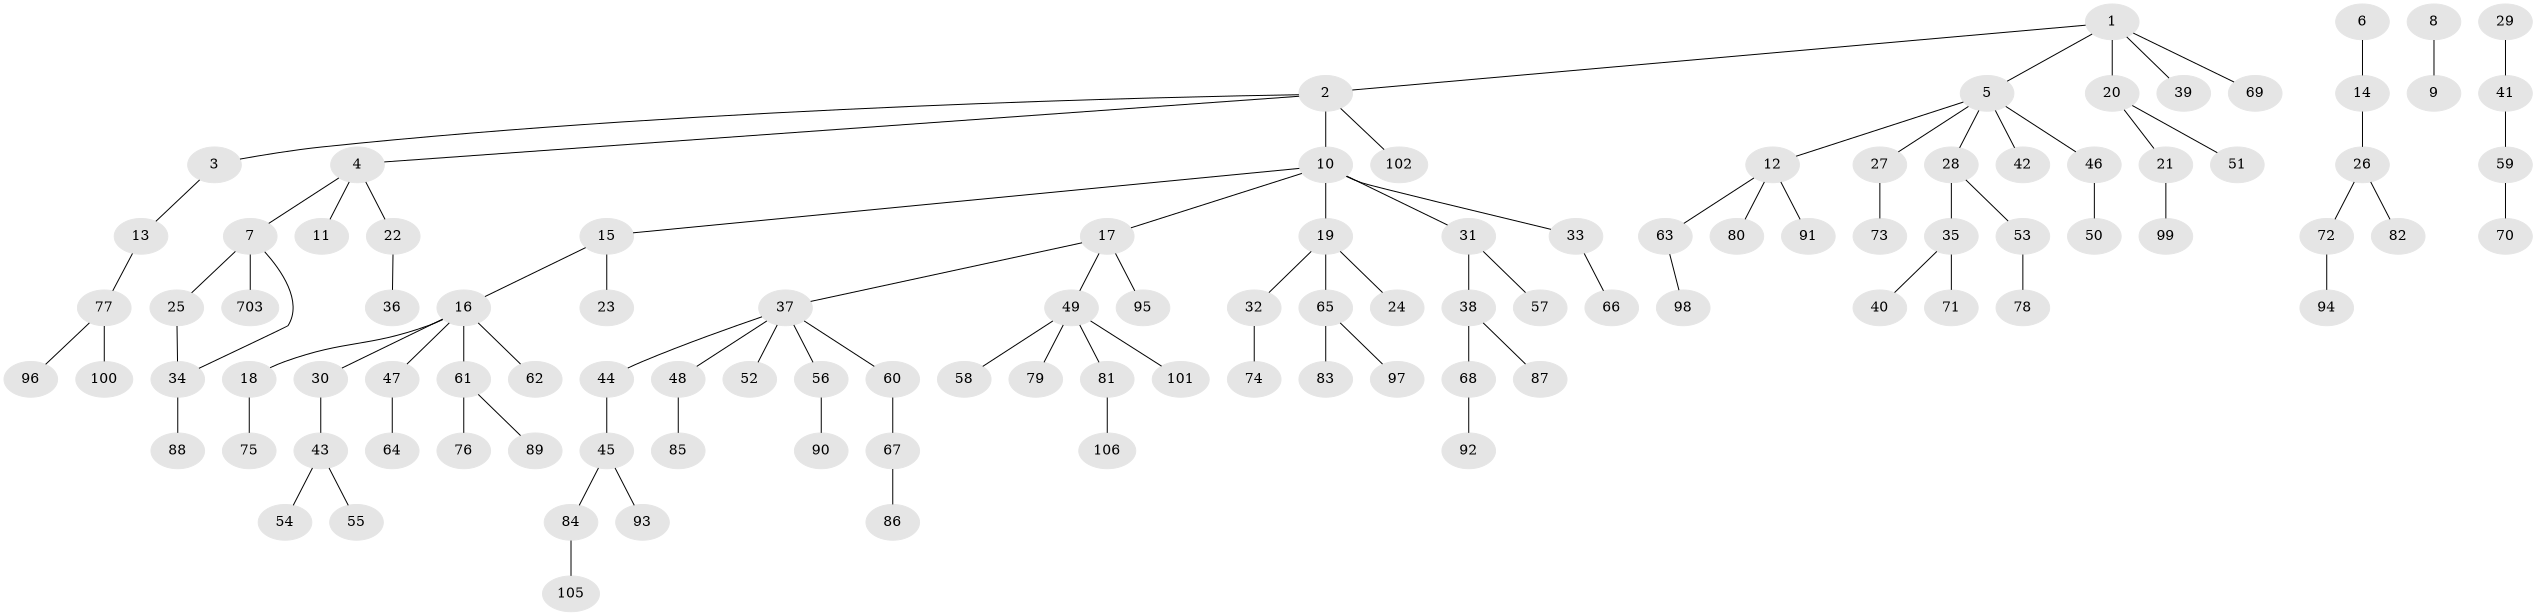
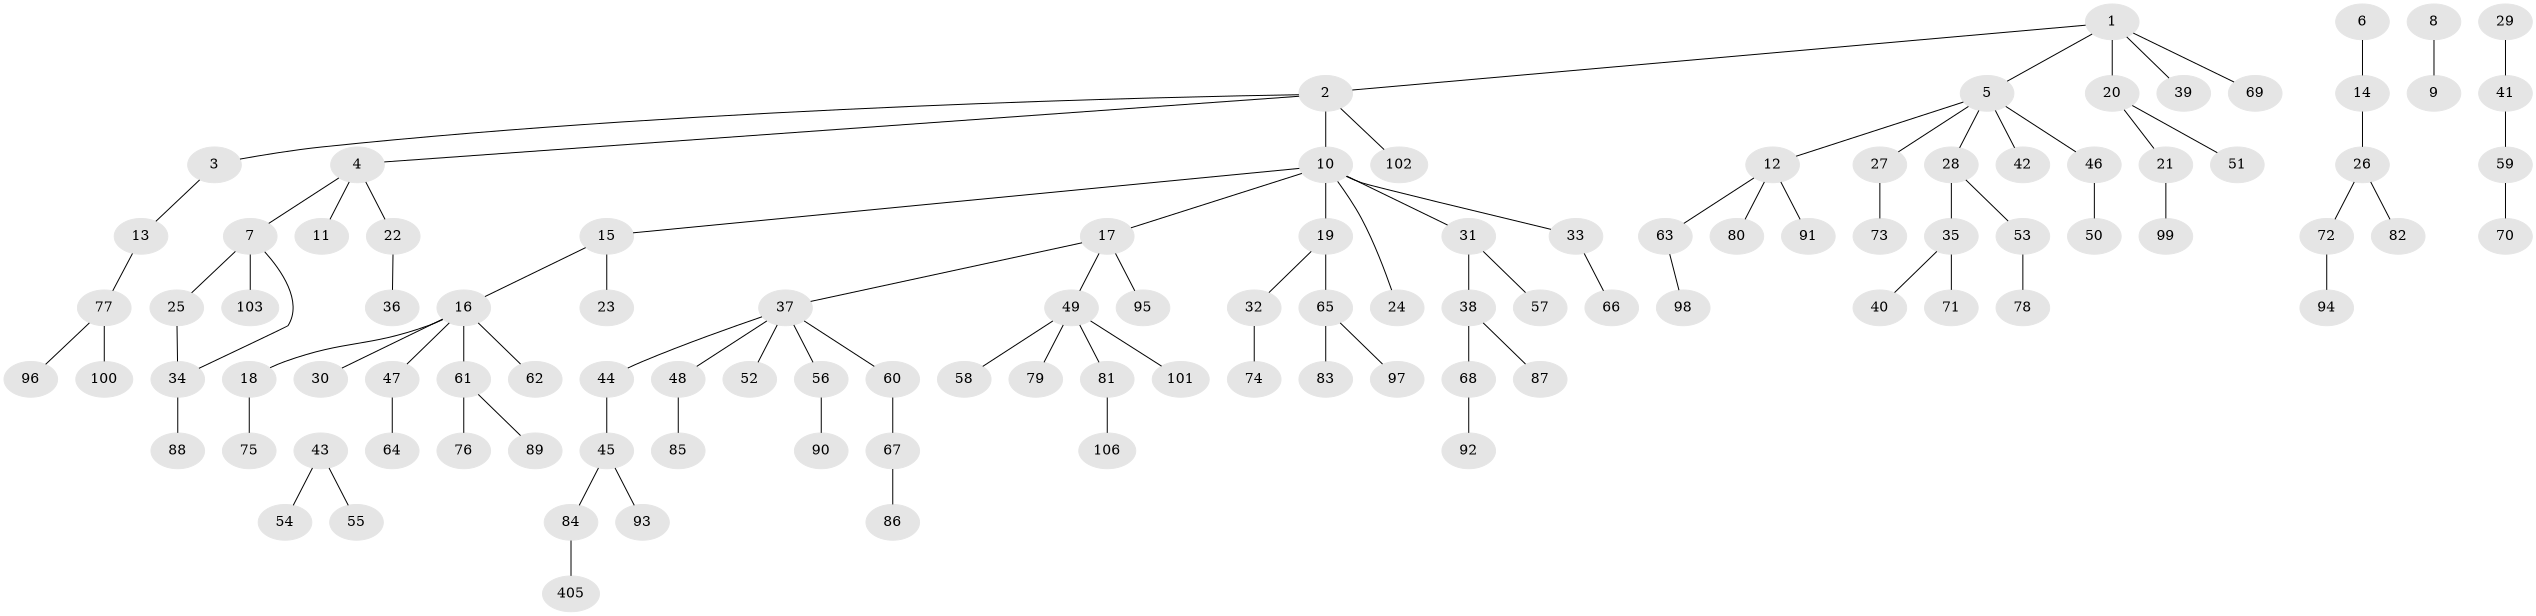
(1361, 272) -> (1369, 234)
(250, 308) -> (250, 308)
(321, 415) -> none
(571, 594) -> (571, 594)
